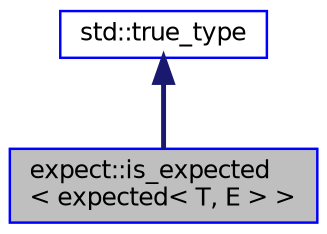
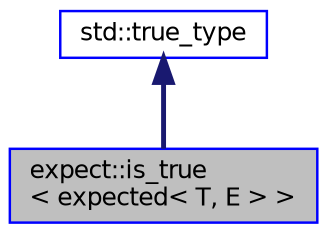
(164, 186) -> (164, 186)
